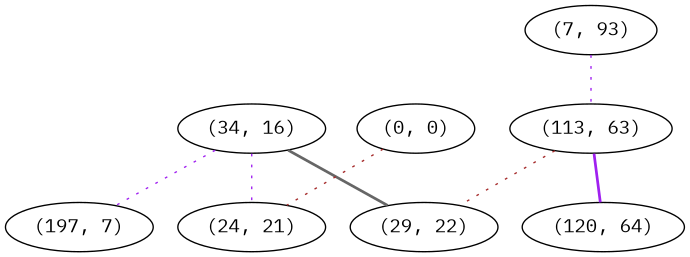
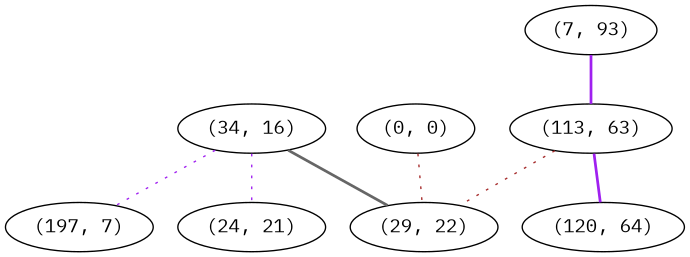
(591, 79) -> (591, 79)
(345, 172) -> (420, 178)
